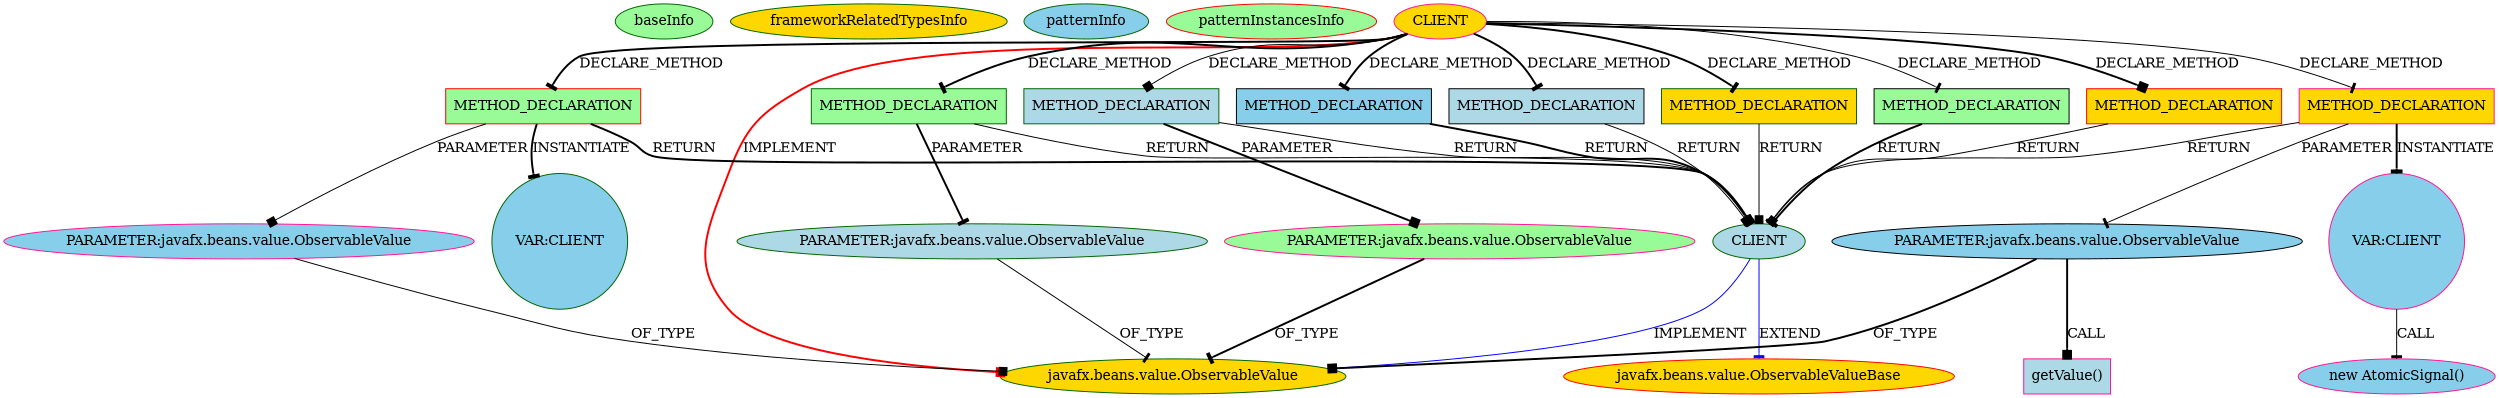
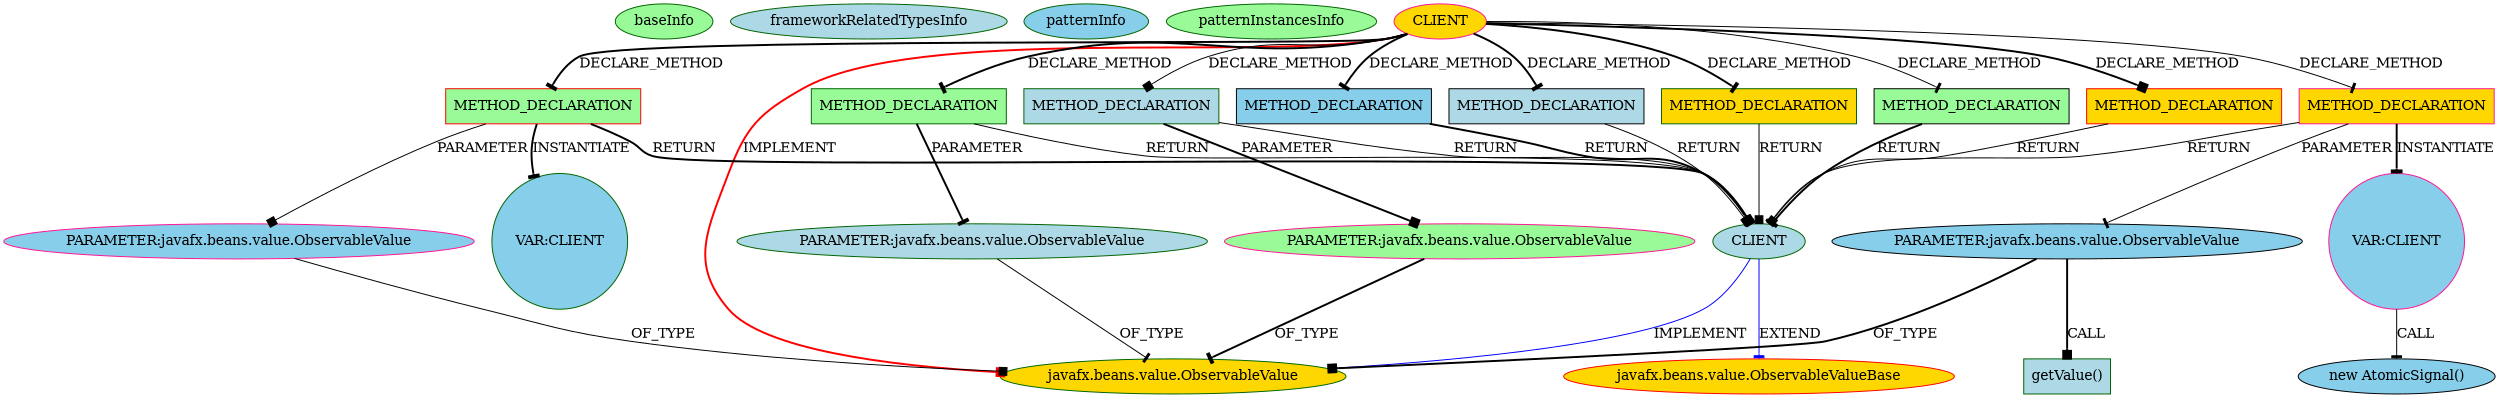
(869, 21) -> (869, 21)
(1271, 21) -> (1271, 21)
(2067, 376) -> (2067, 376)
(2397, 376) -> (2397, 376)
